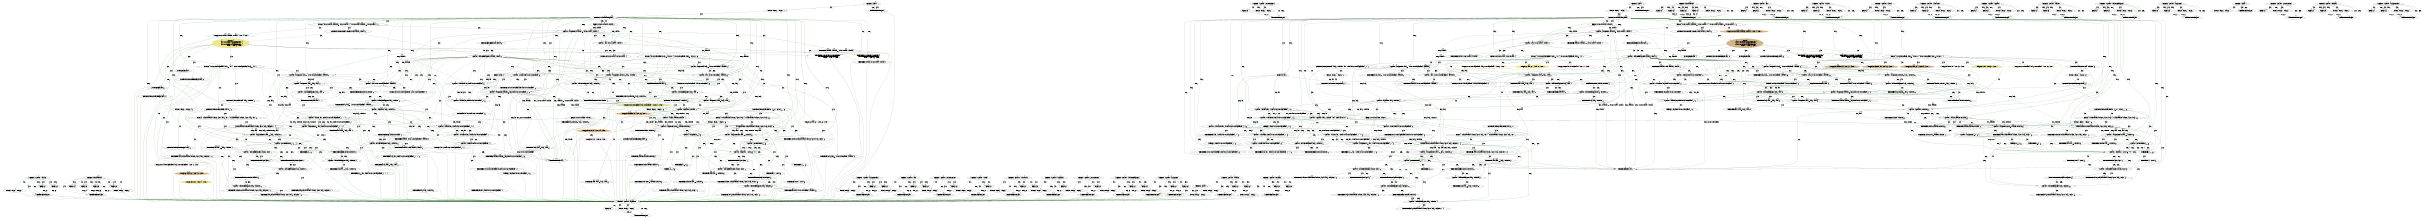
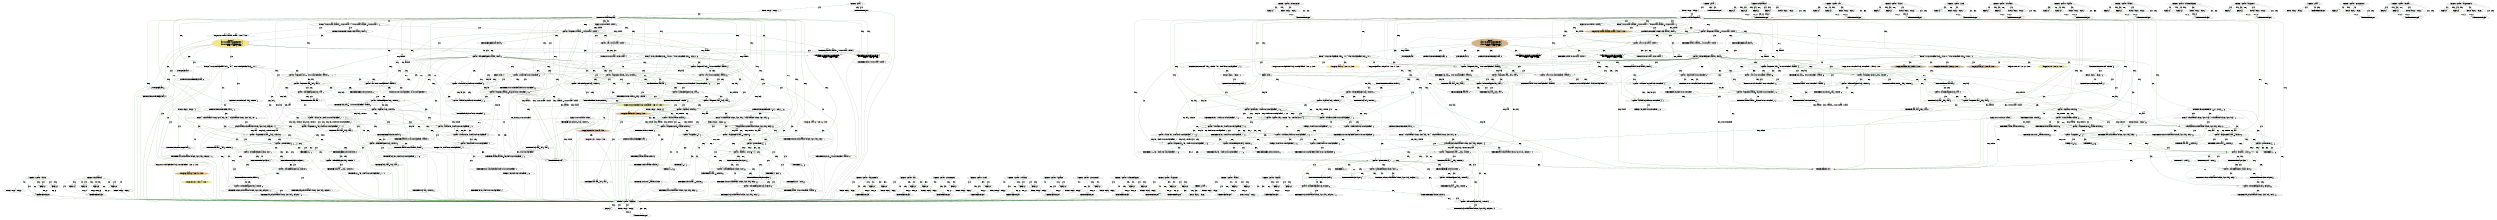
none -> (1221, 118)
